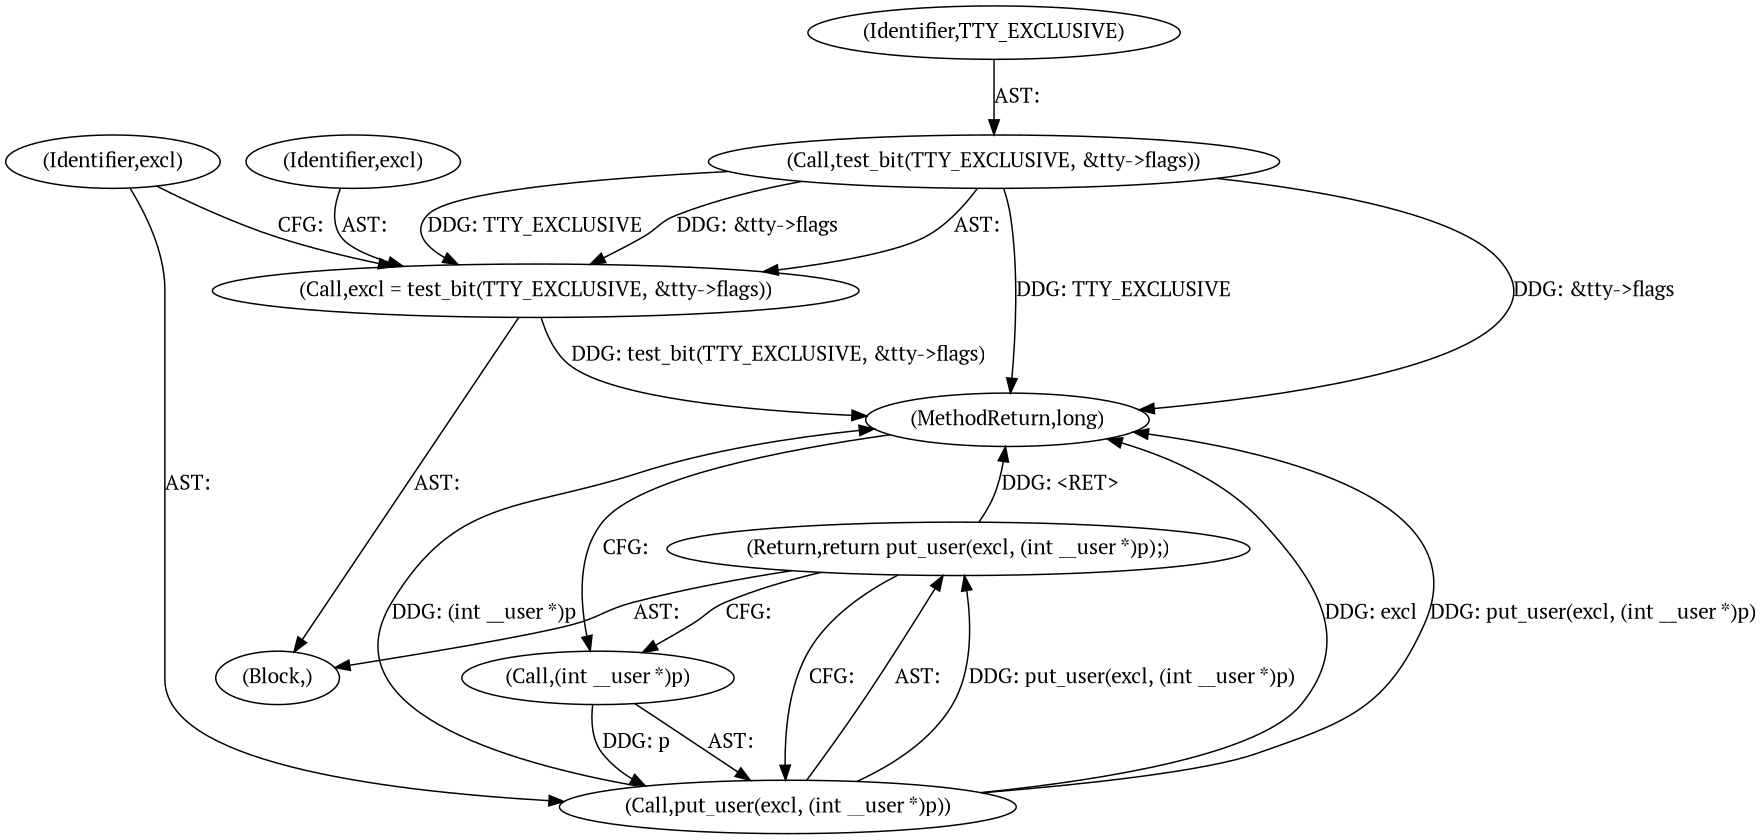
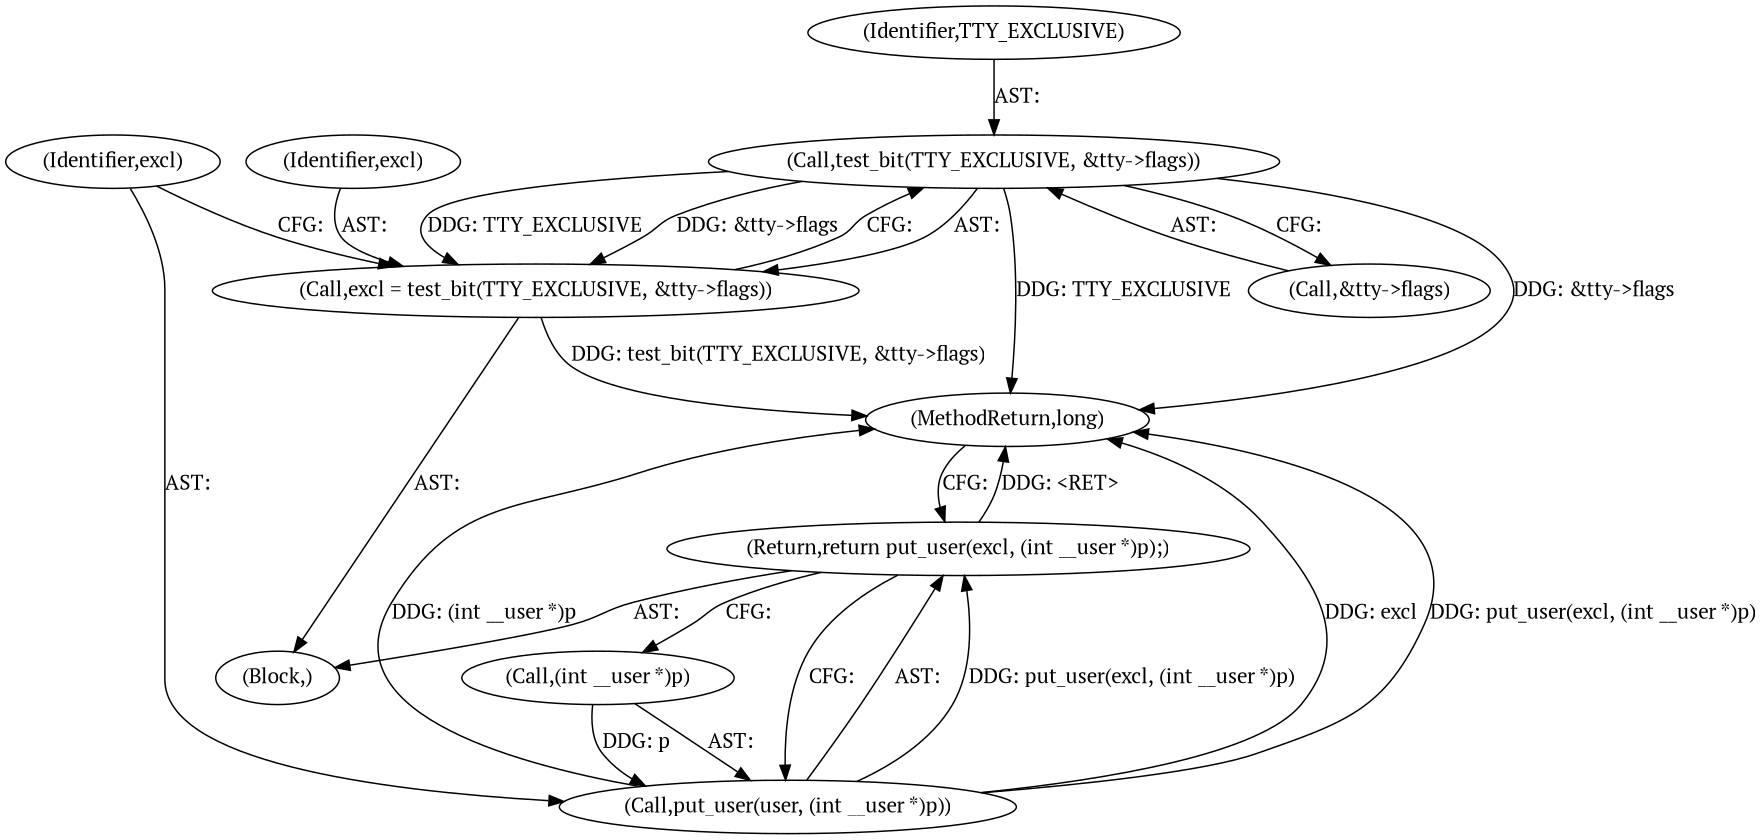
none -> (827, 242)
none -> (1369, 291)
(683, 478) -> (942, 473)
(788, 807) -> (788, 807)
